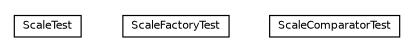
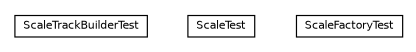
none -> (81, 26)
(334, 26) -> none
